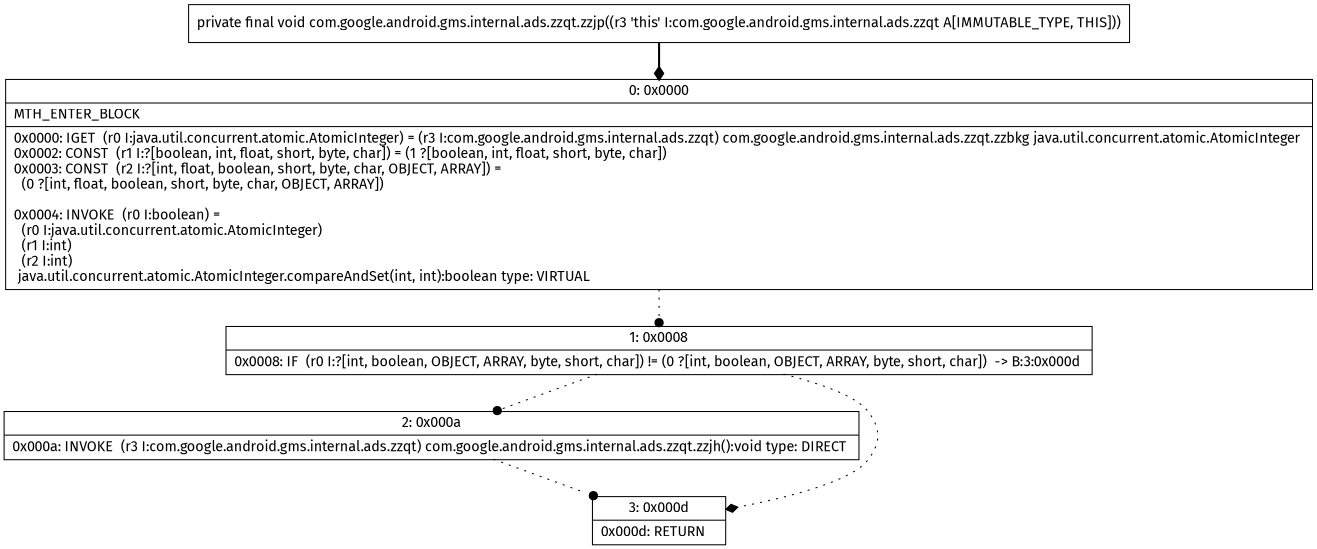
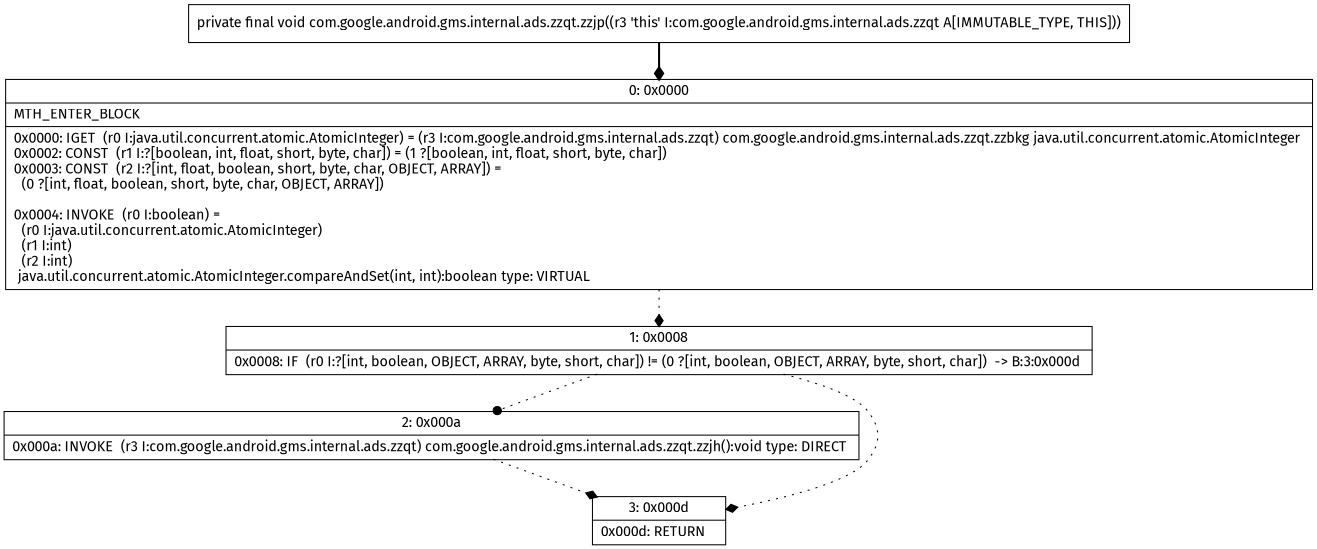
(659, 304) -> (659, 304)
(540, 476) -> (540, 476)
